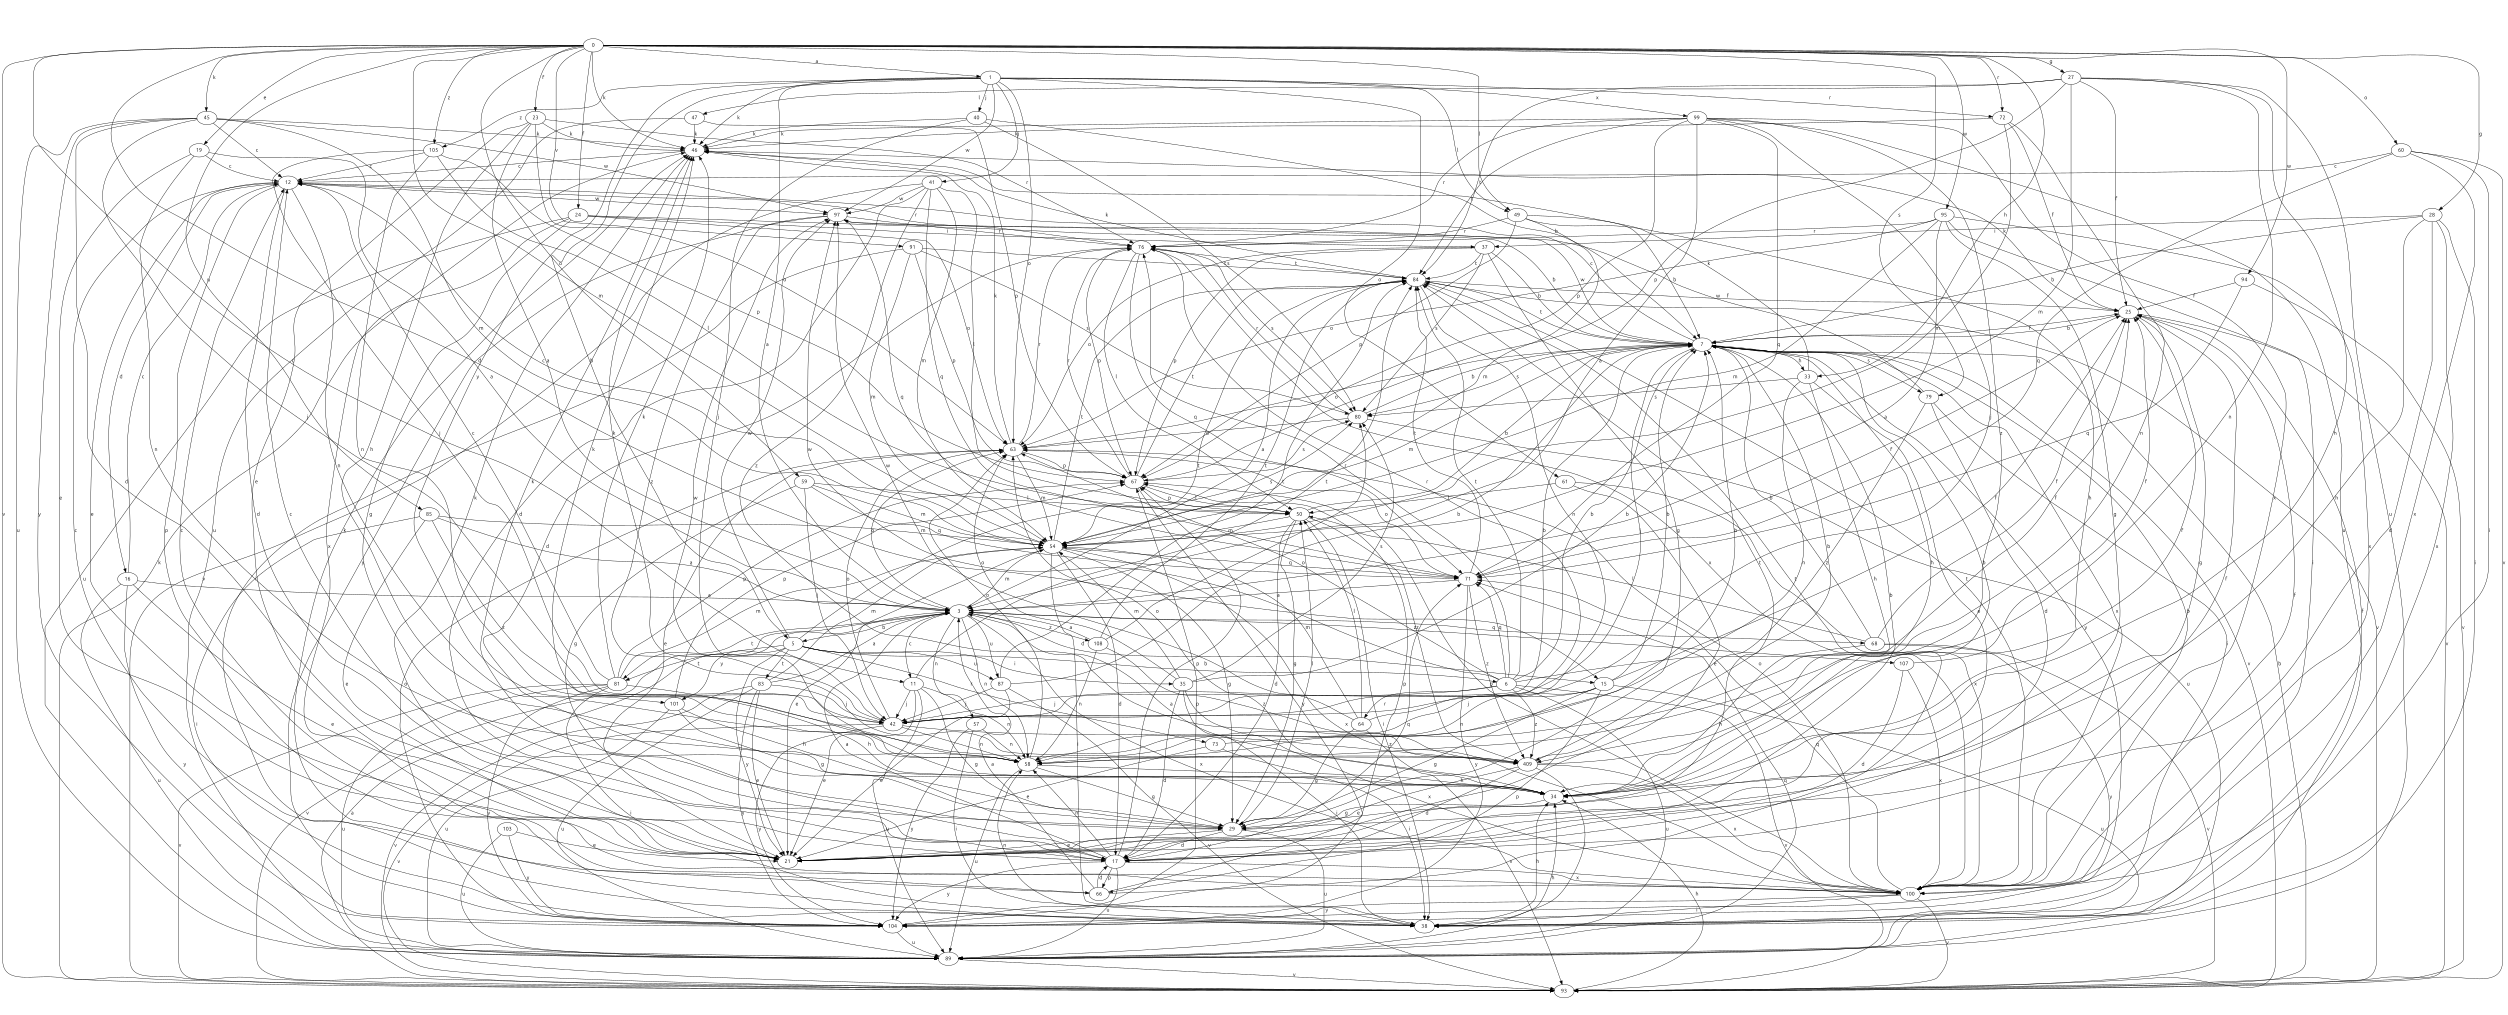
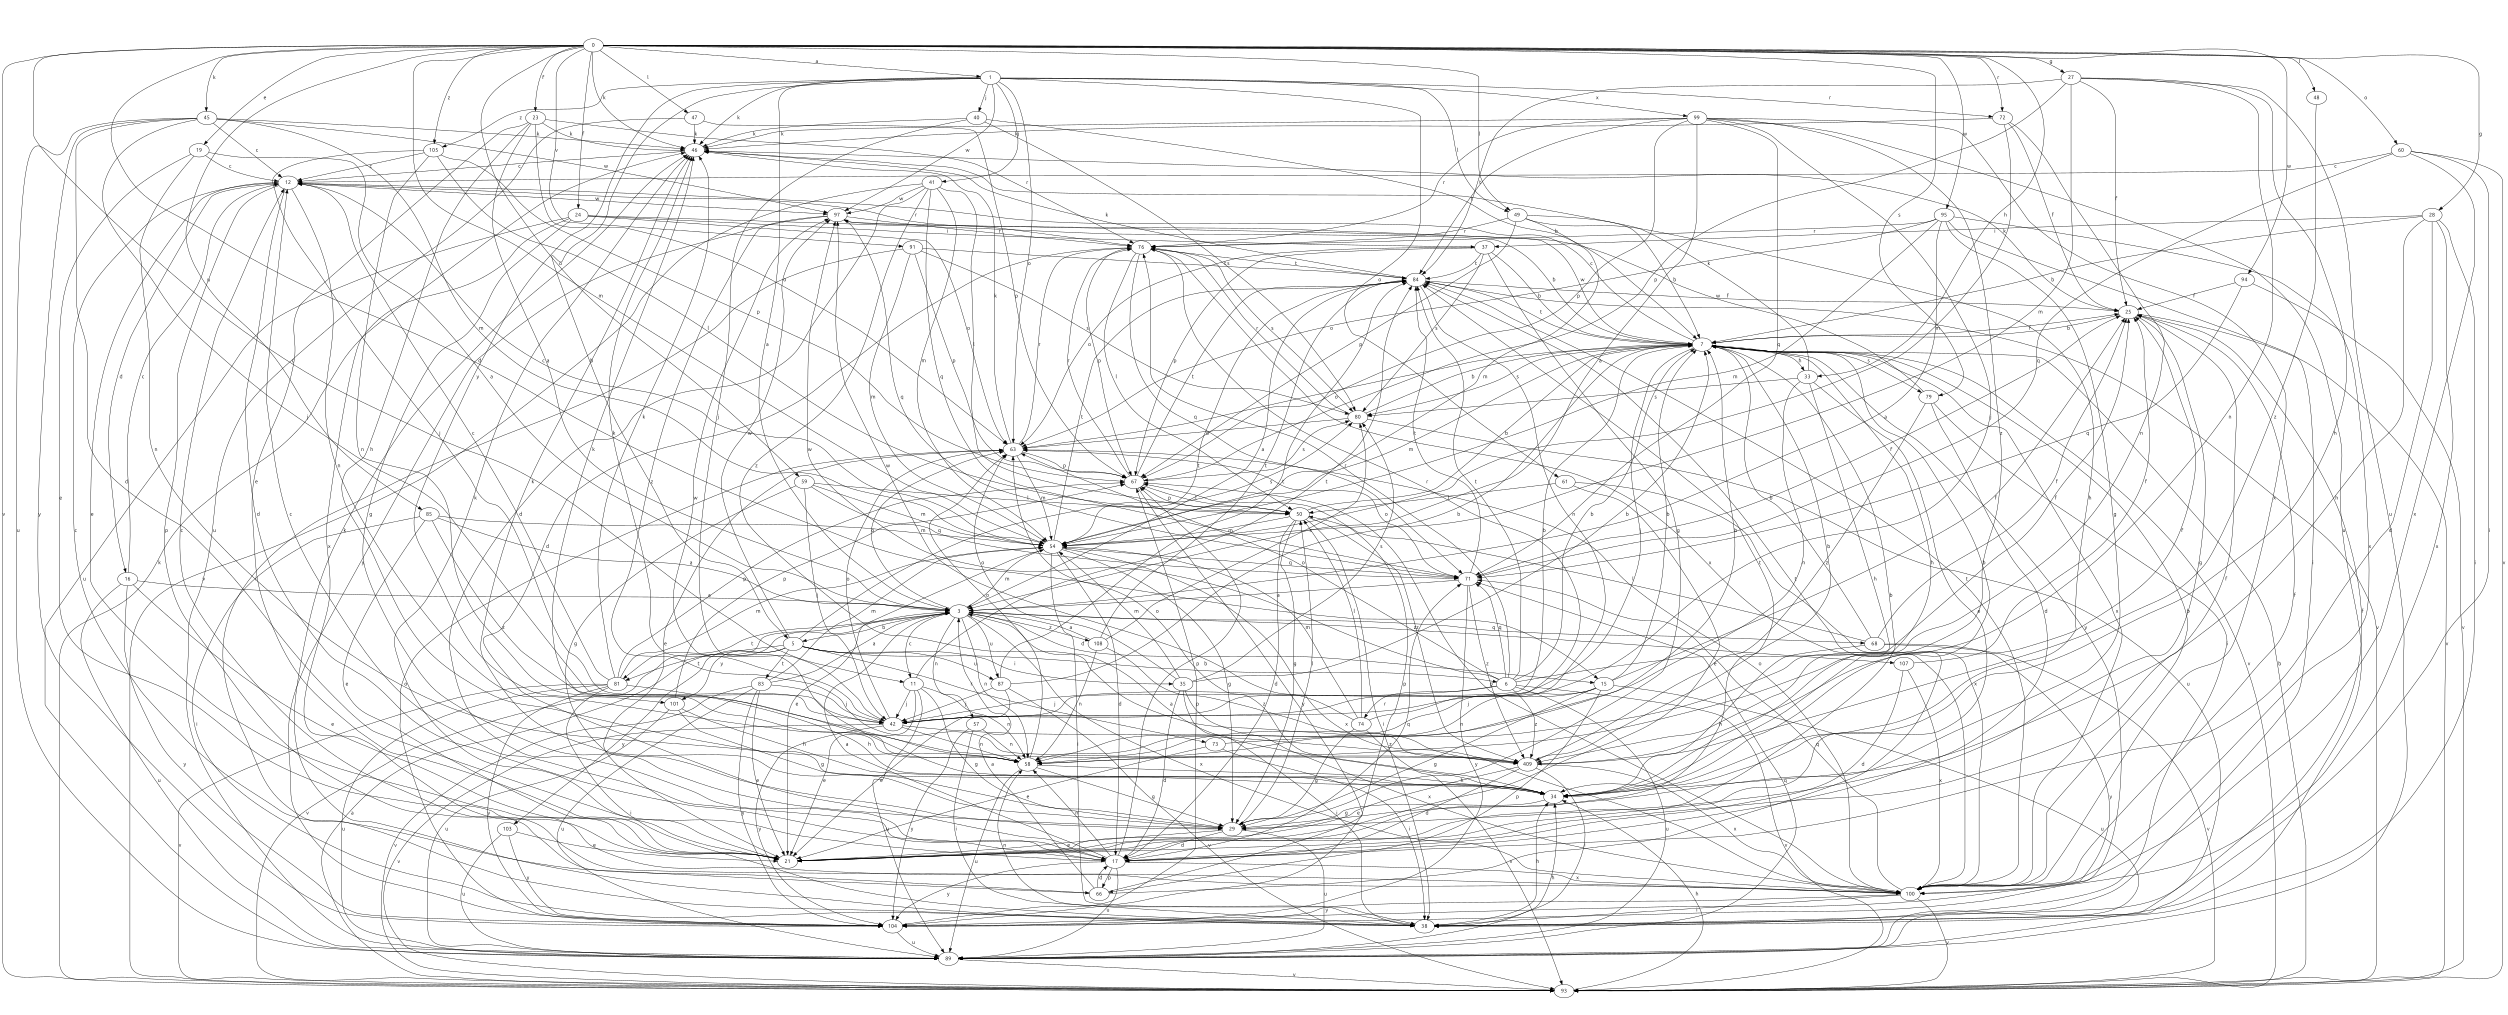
(1349, 88) -> (642, 81)
none -> (2317, 98)
(1361, 724) -> (1361, 724)
(737, 738) -> (645, 717)
